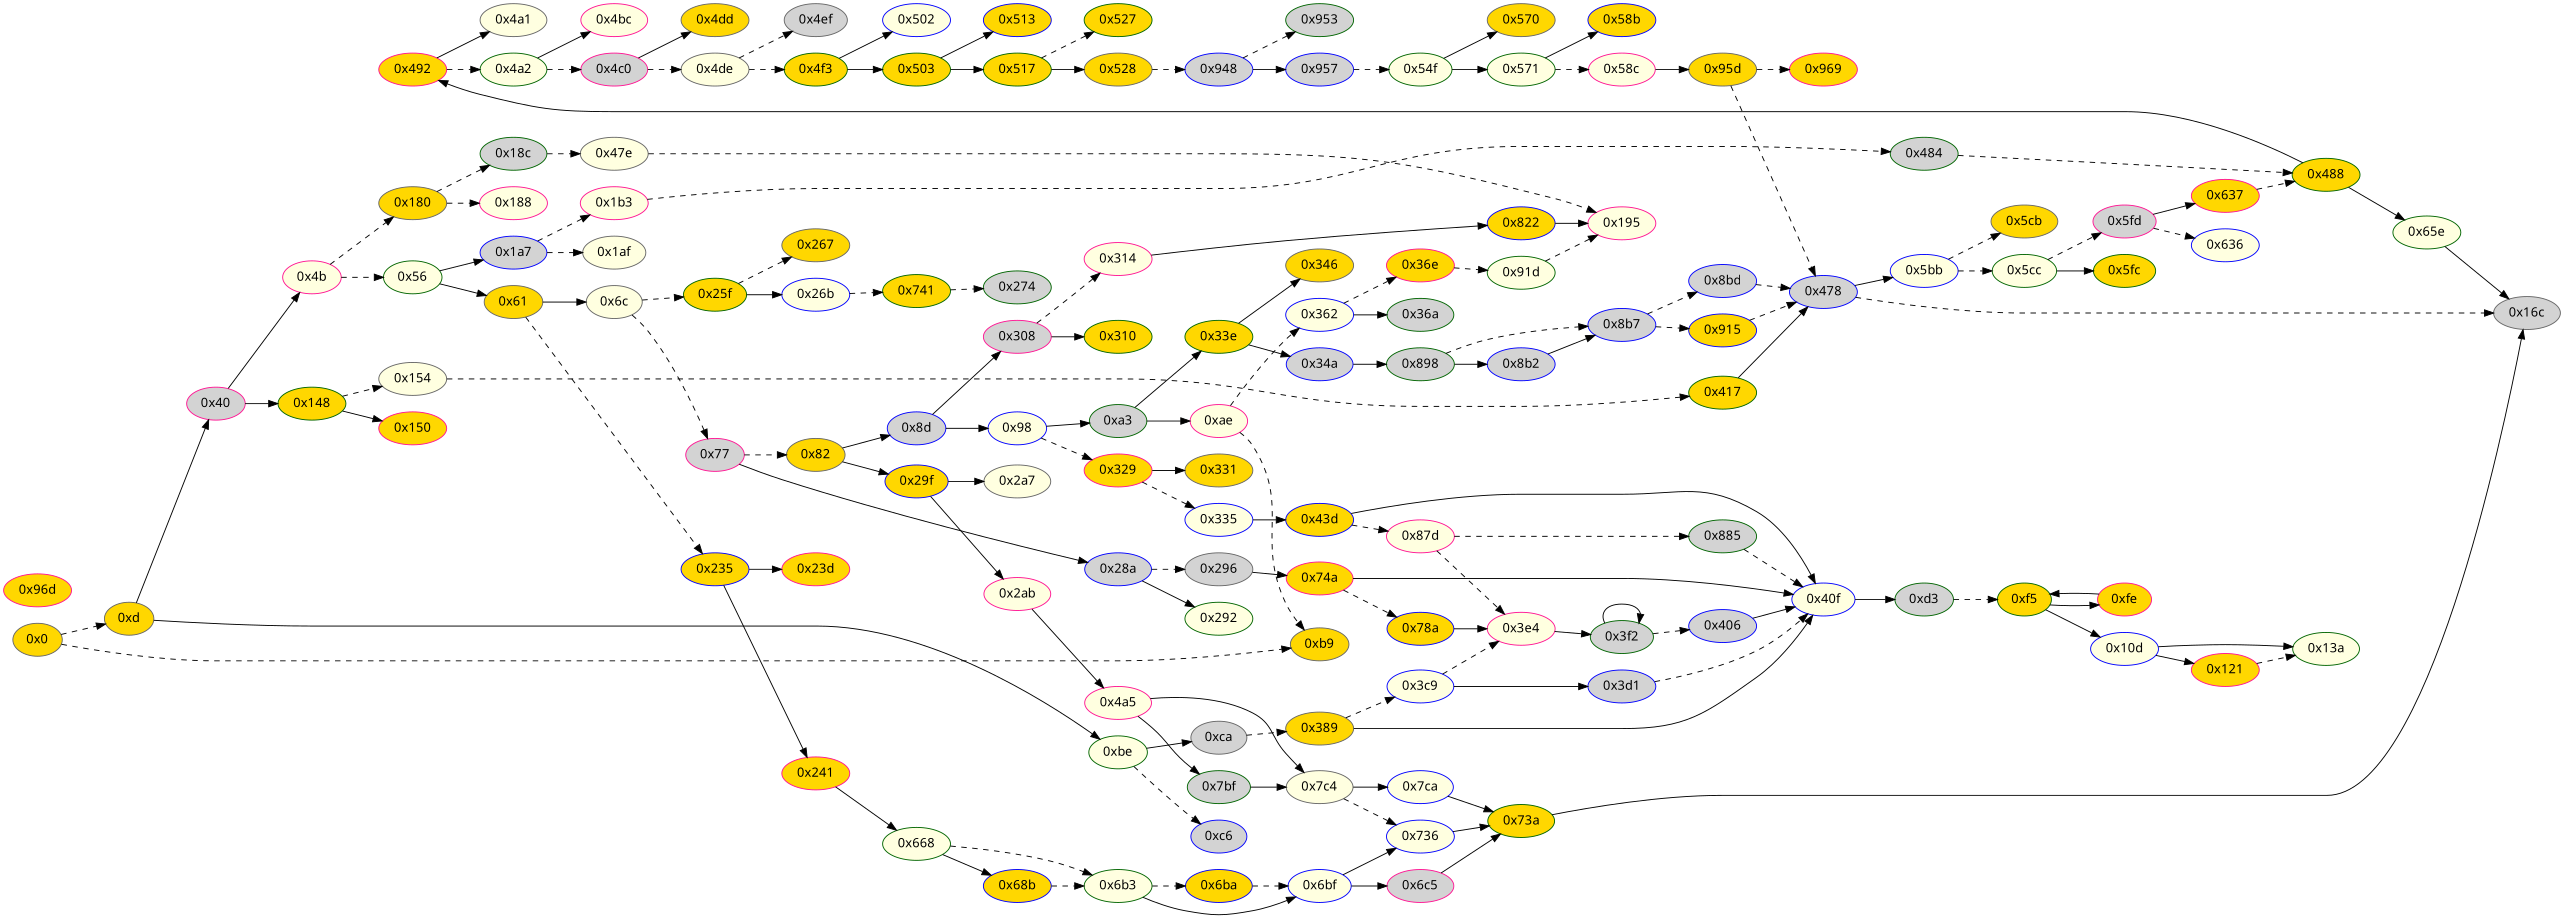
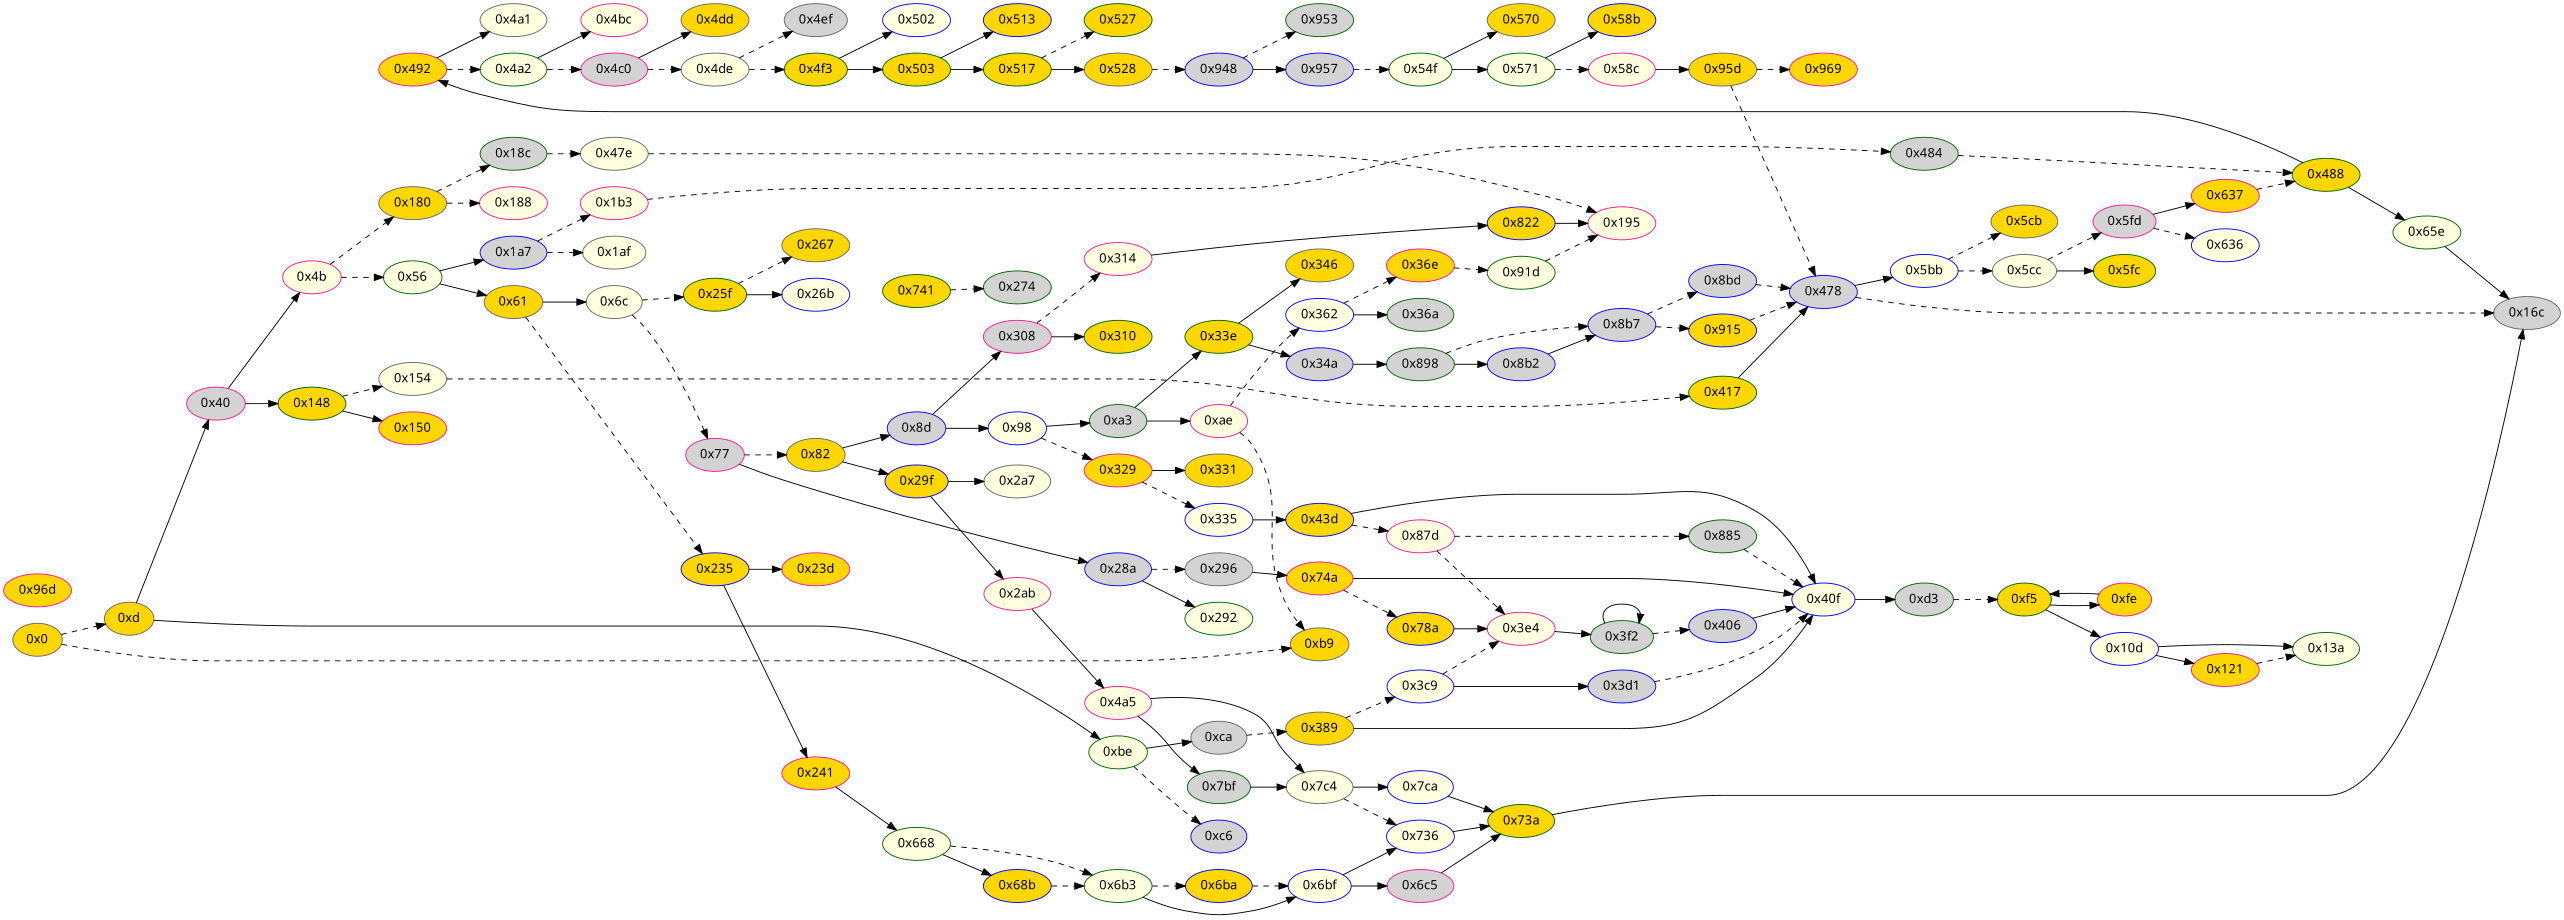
(2024, 271) -> (2024, 271)
(861, 293) -> none
